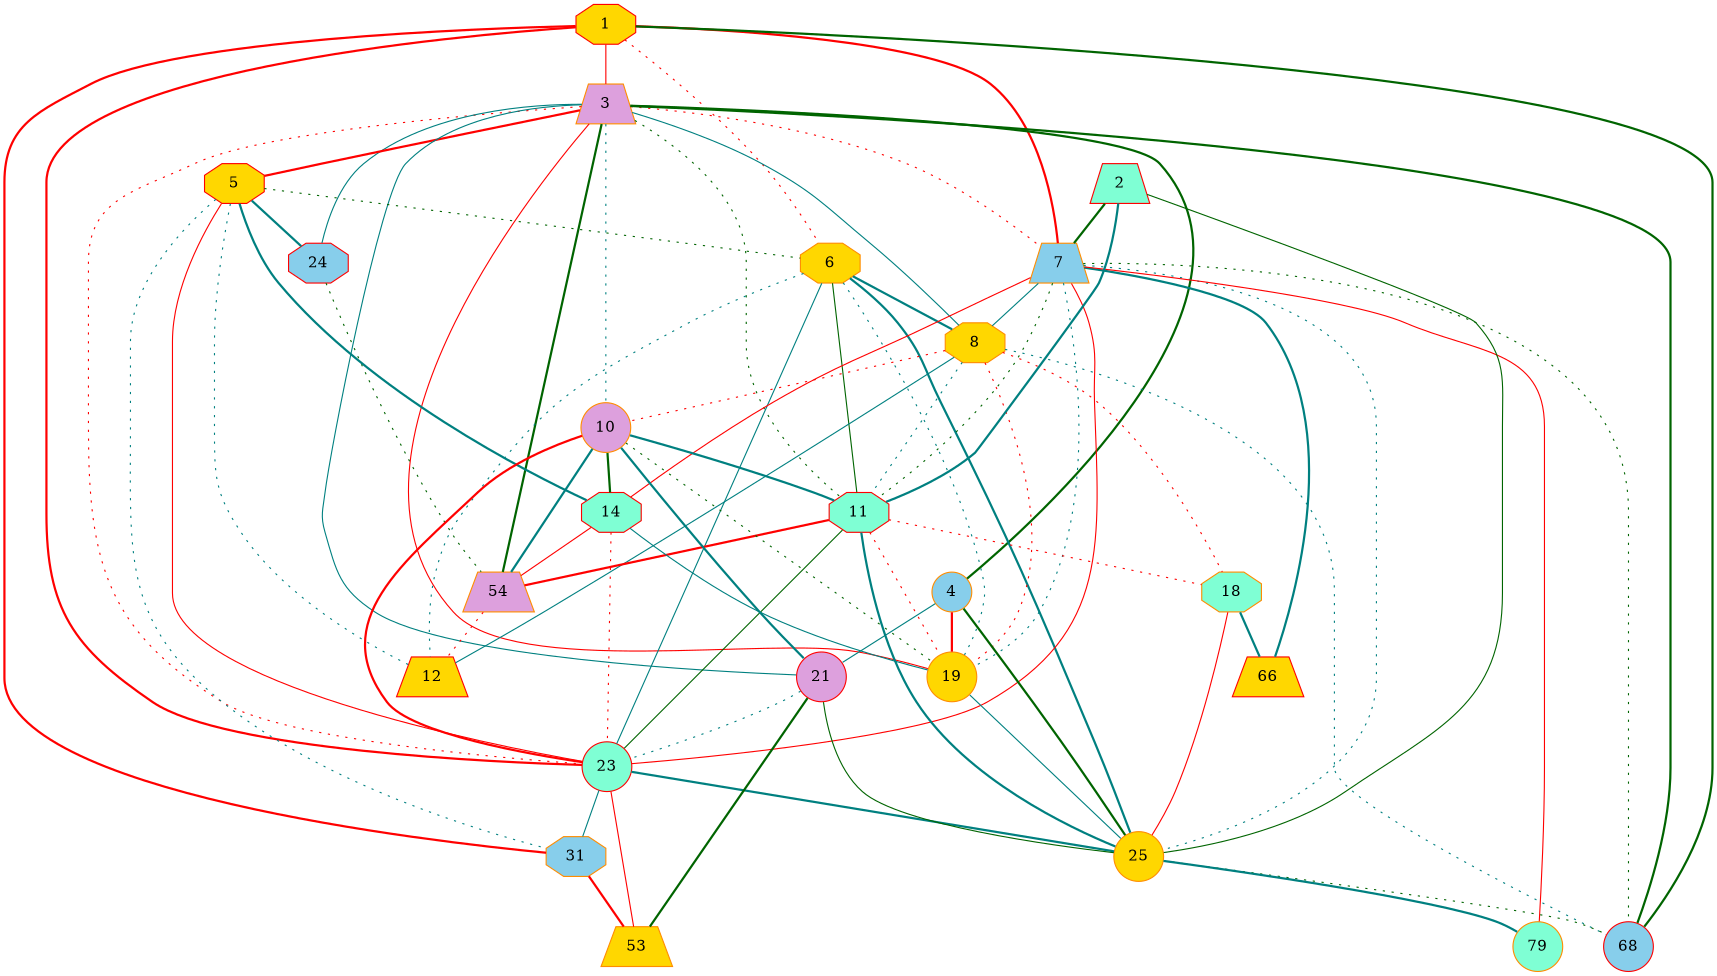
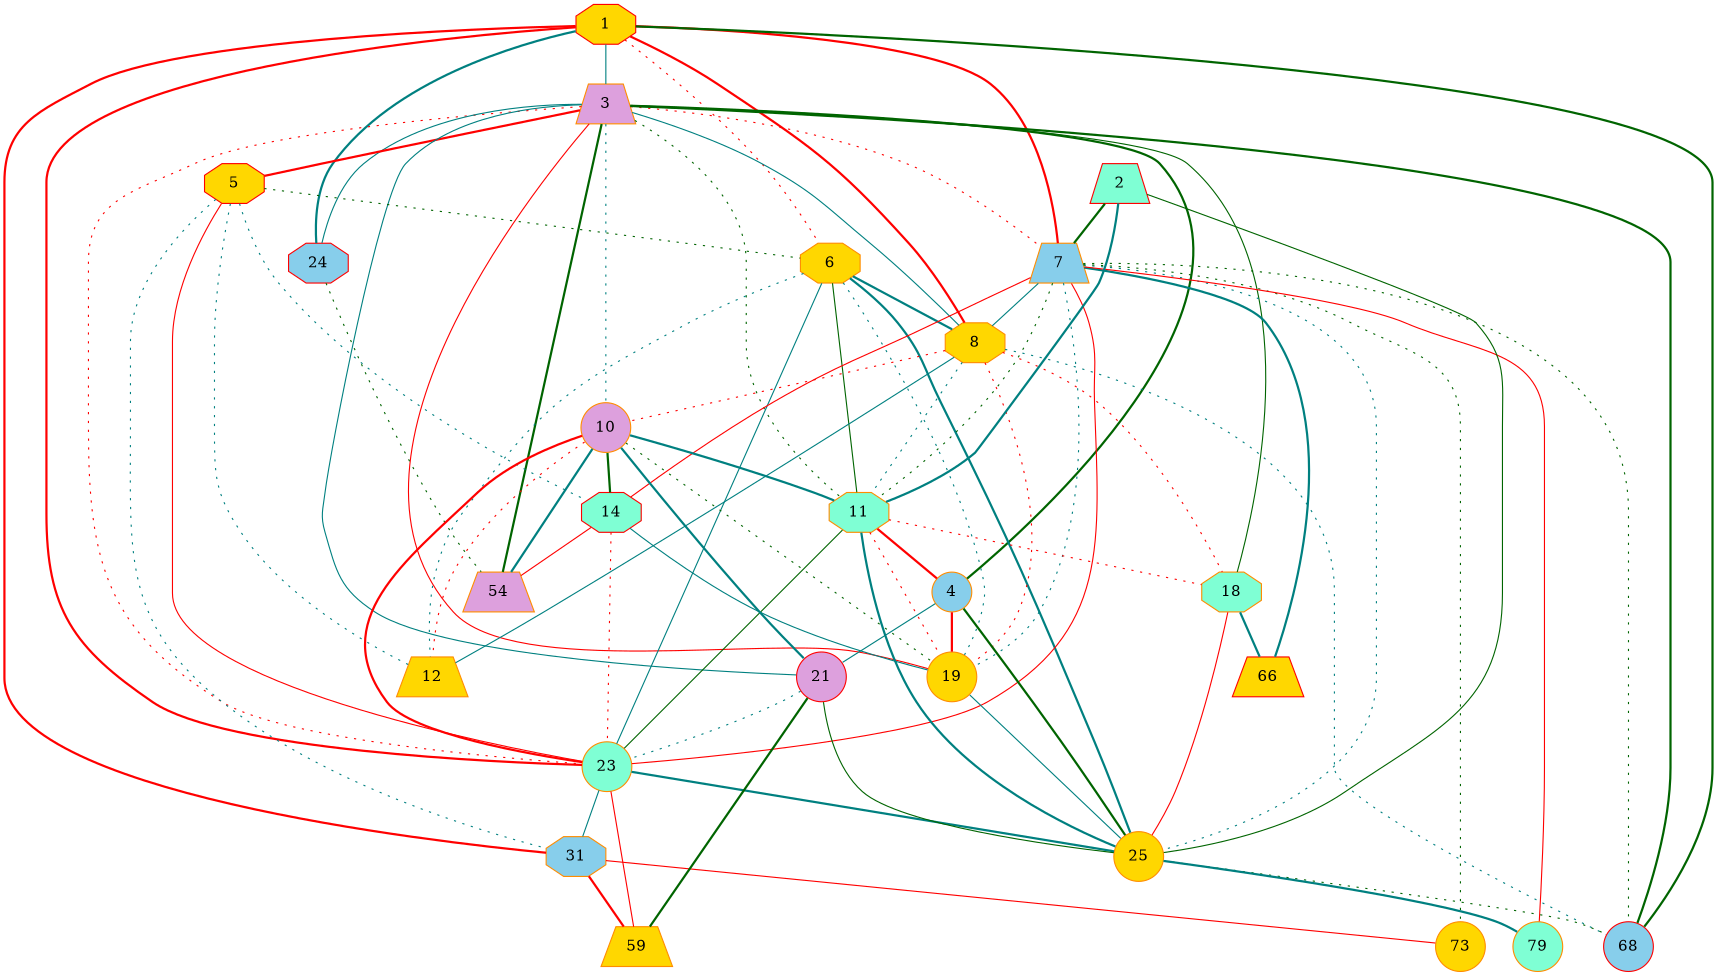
(606, 64) -> (606, 64)
none -> (1150, 150)
none -> (819, 155)
(277, 223) -> (407, 97)
(385, 381) -> (385, 381)
(859, 512) -> (859, 512)
(677, 553) -> (907, 554)
(465, 634) -> (481, 532)
(432, 677) -> (432, 677)
(607, 767) -> (607, 767)
(637, 947) -> (637, 947)
none -> (1460, 947)
